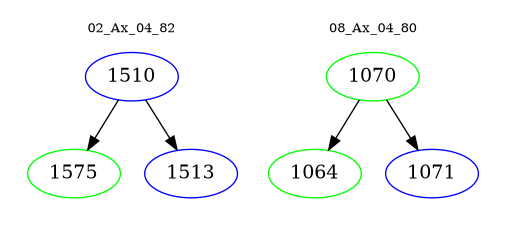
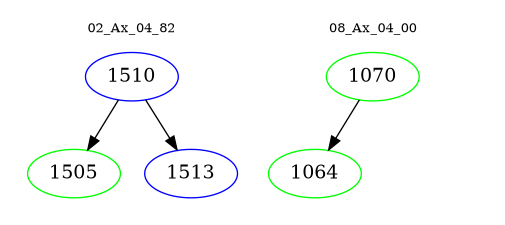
(373, 29) -> (373, 29)
(74, 174) -> (74, 174)
(432, 174) -> none
